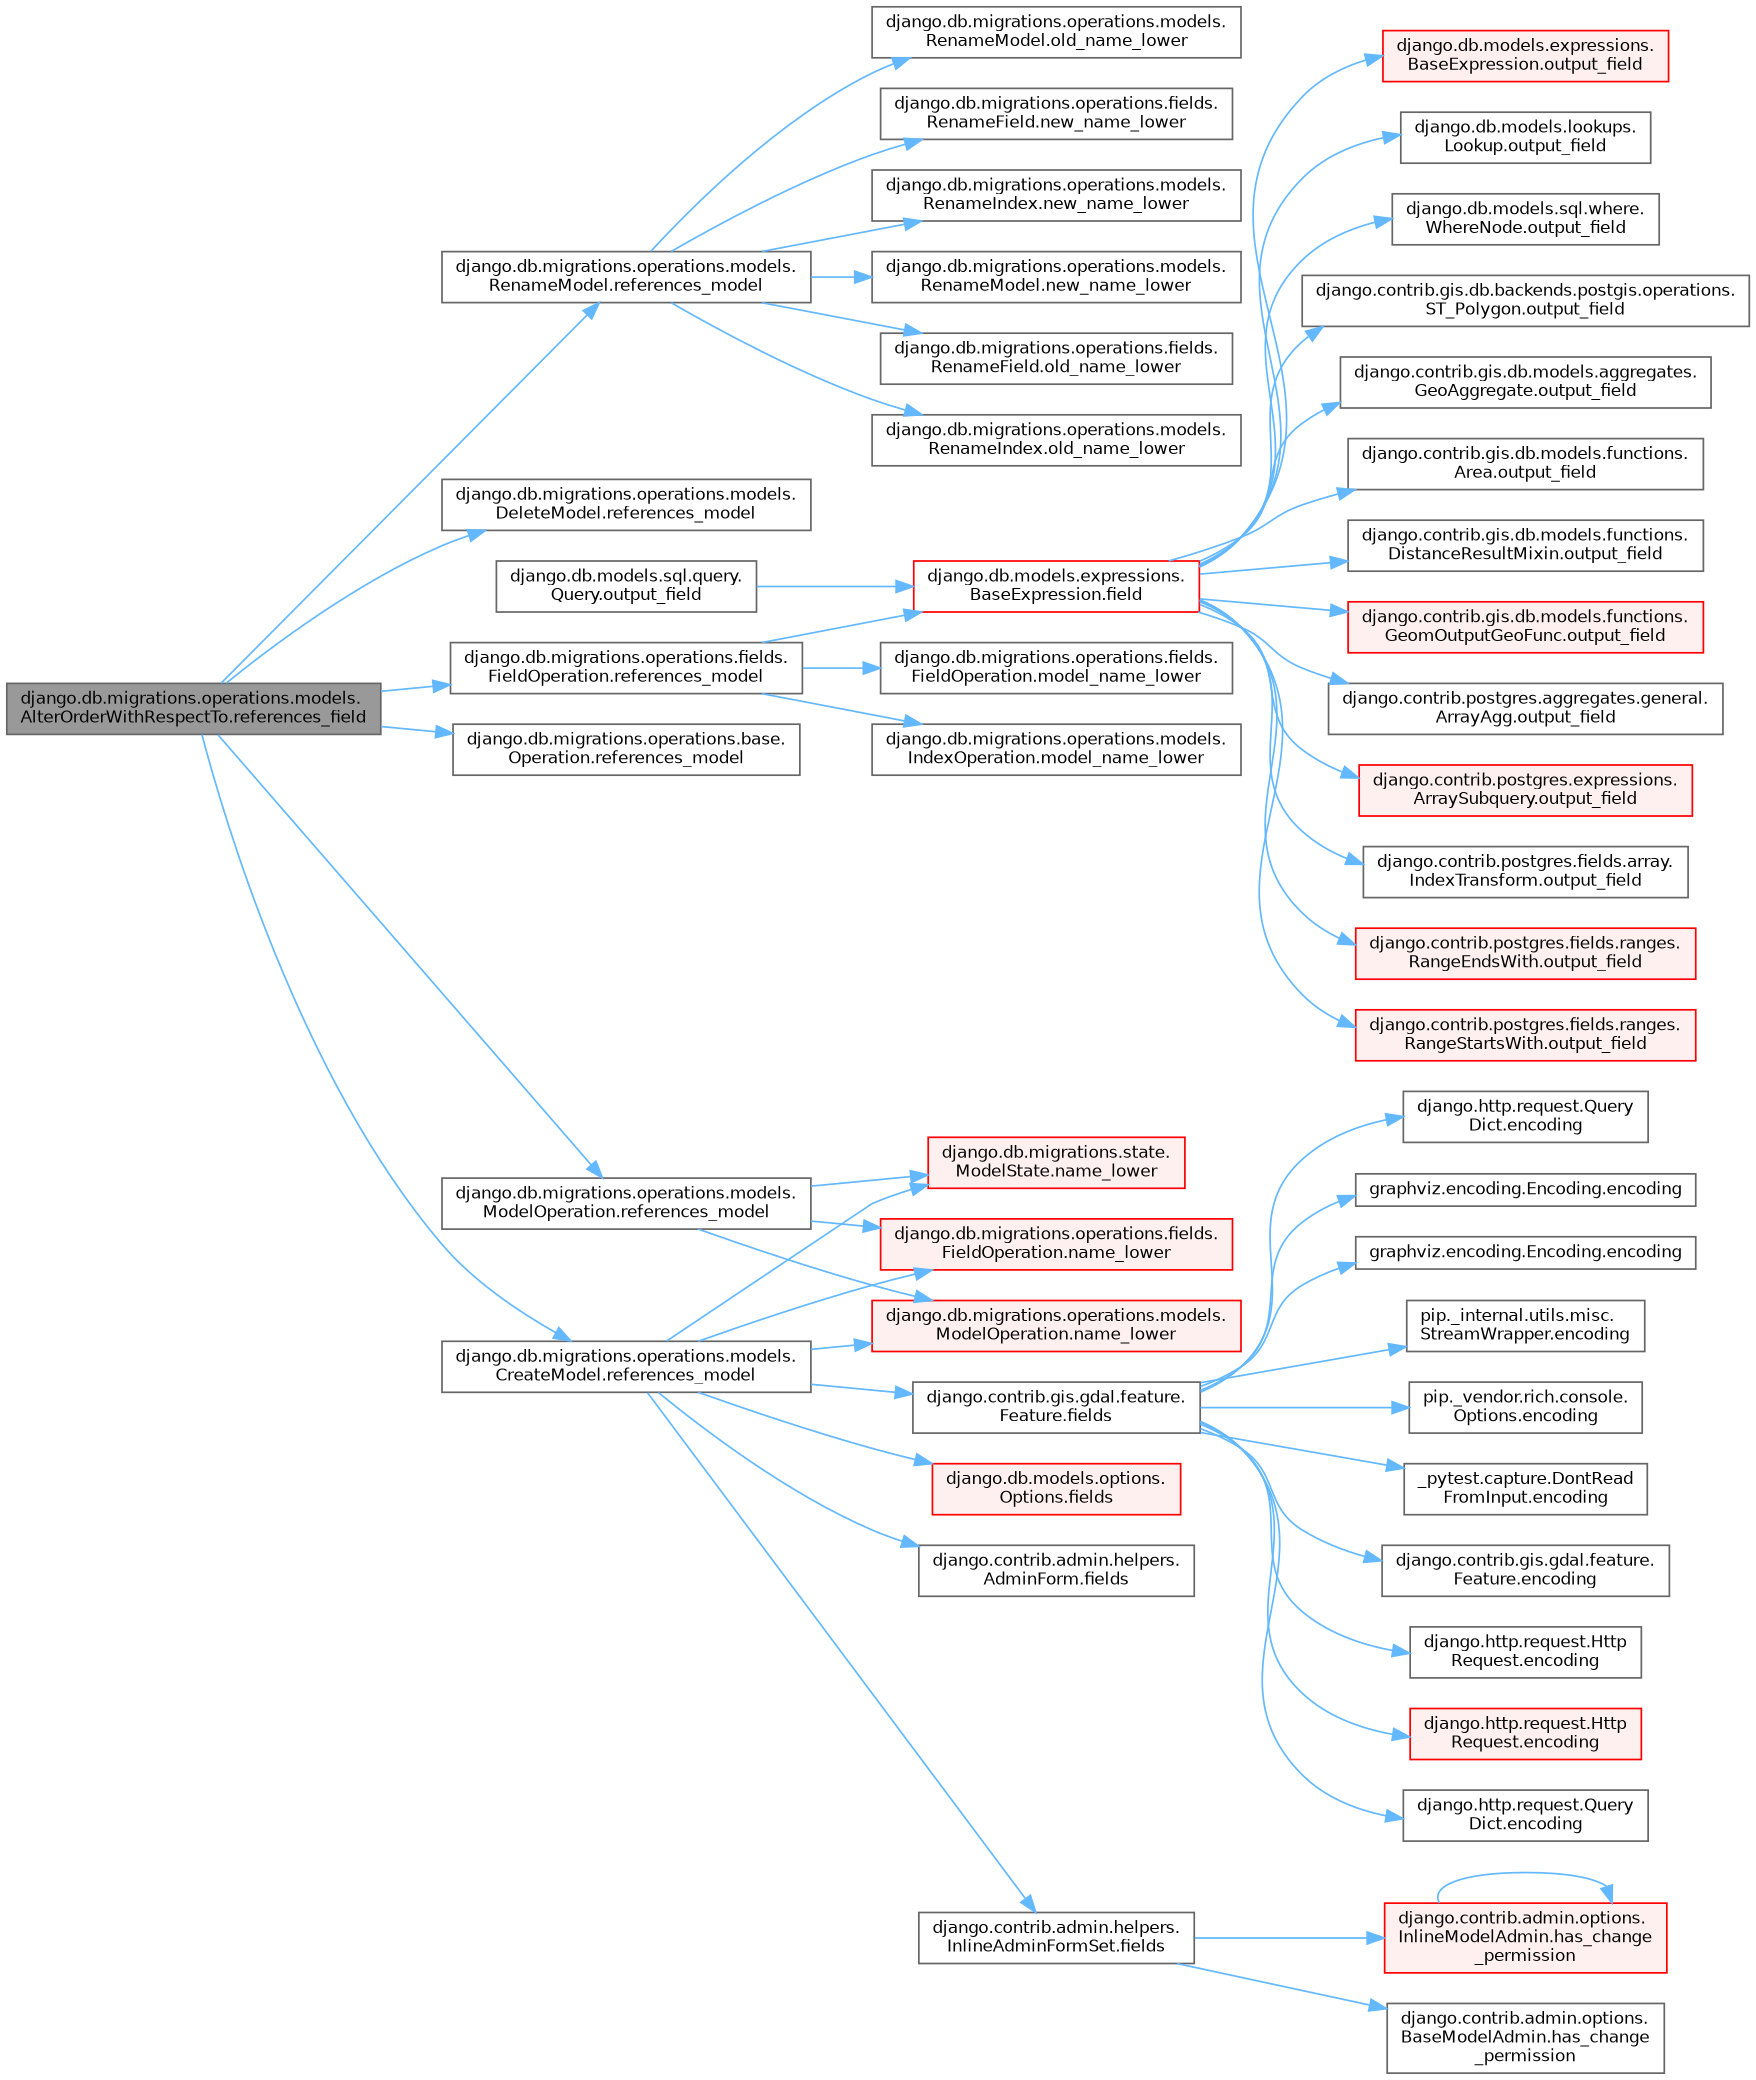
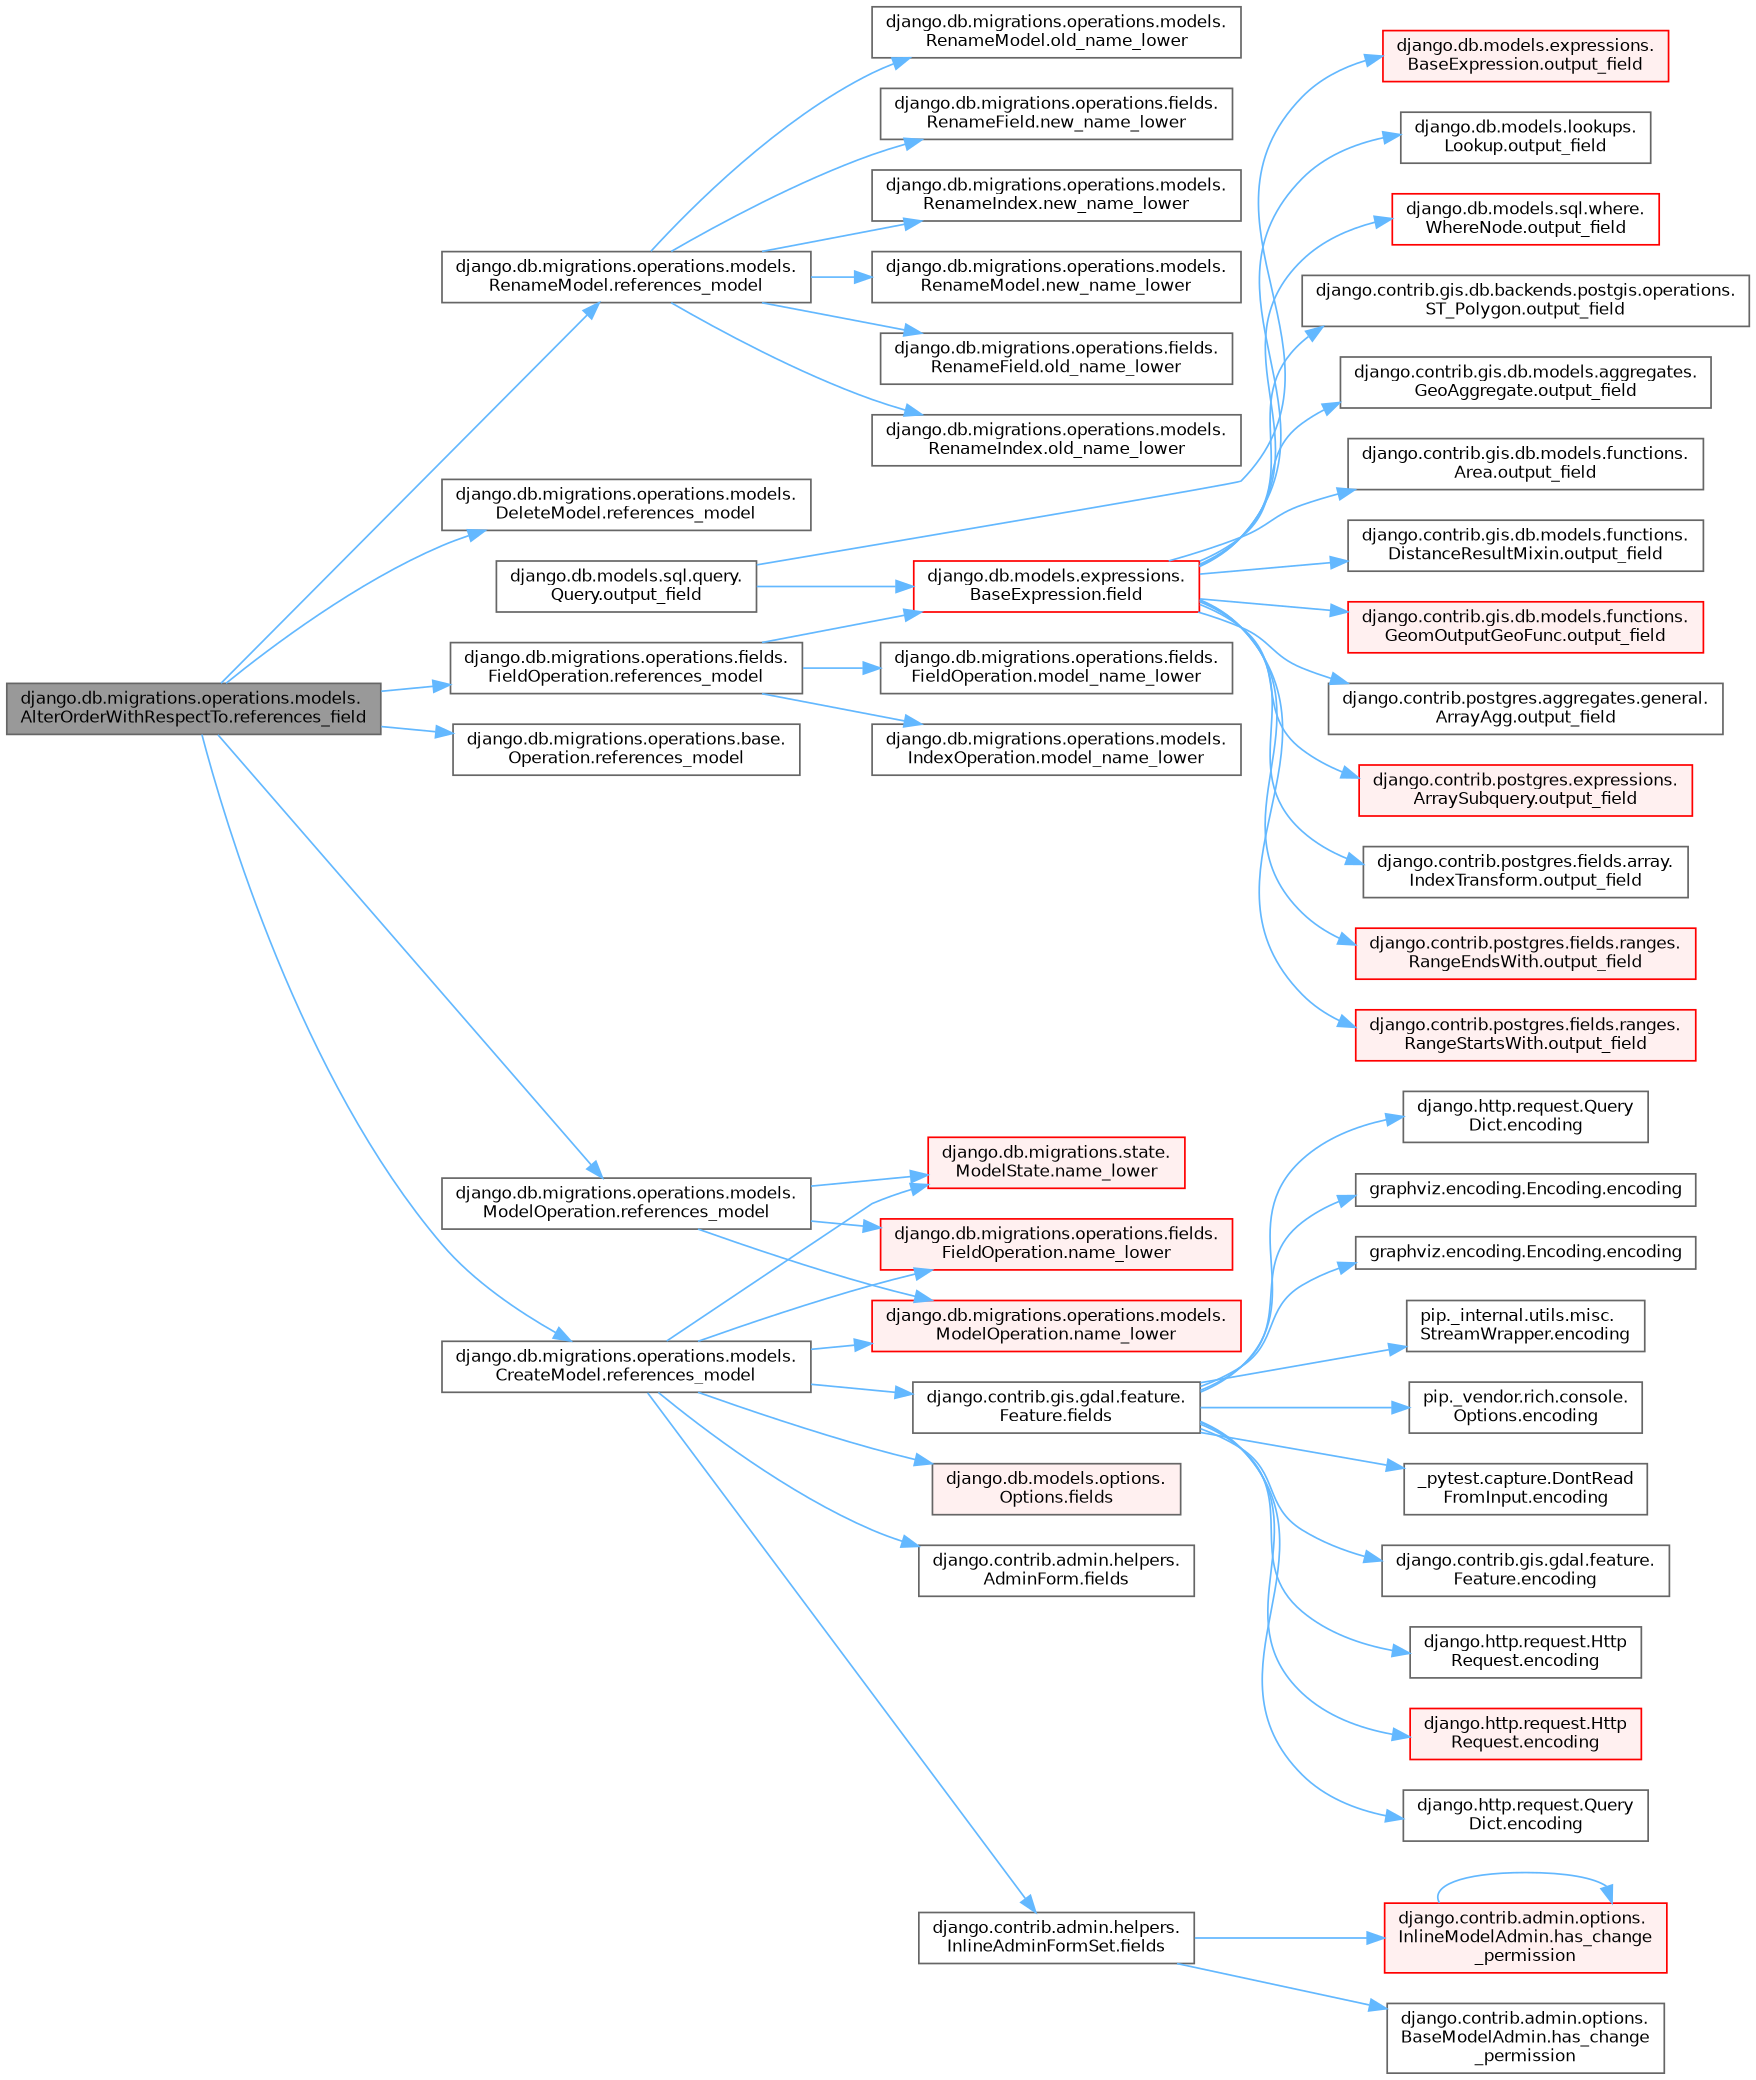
(1526, 219) -> (1526, 219)
(1255, 232) -> (1237, 482)
(1057, 1489) -> (1057, 1489)
